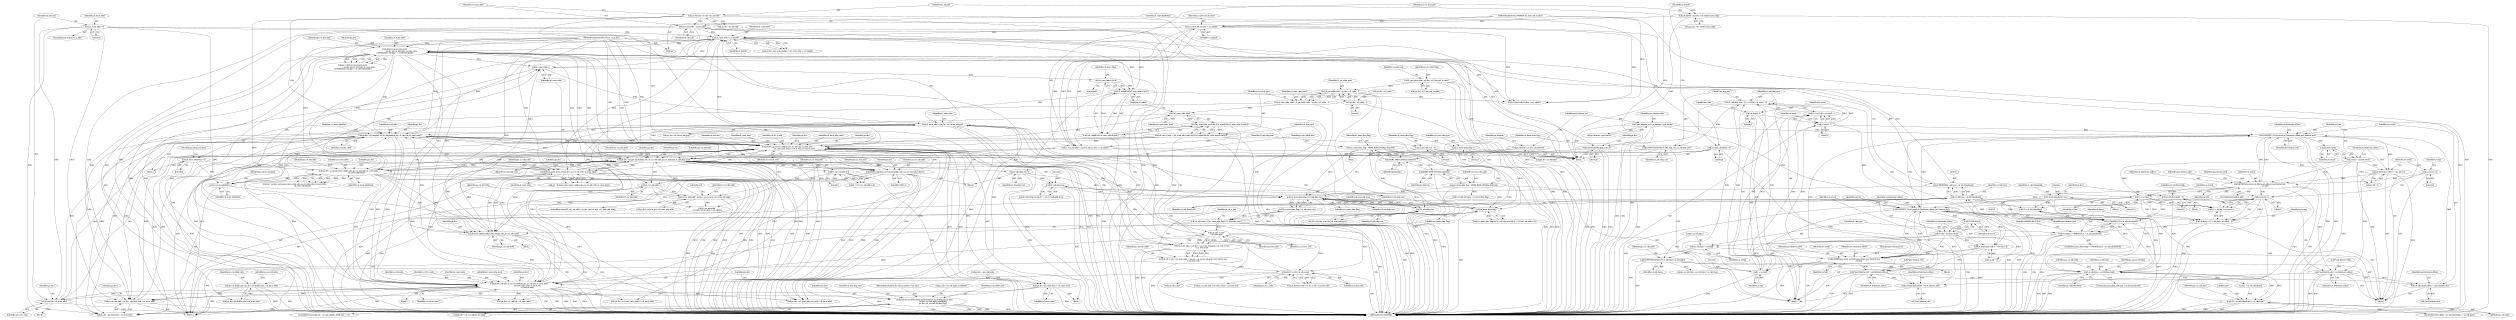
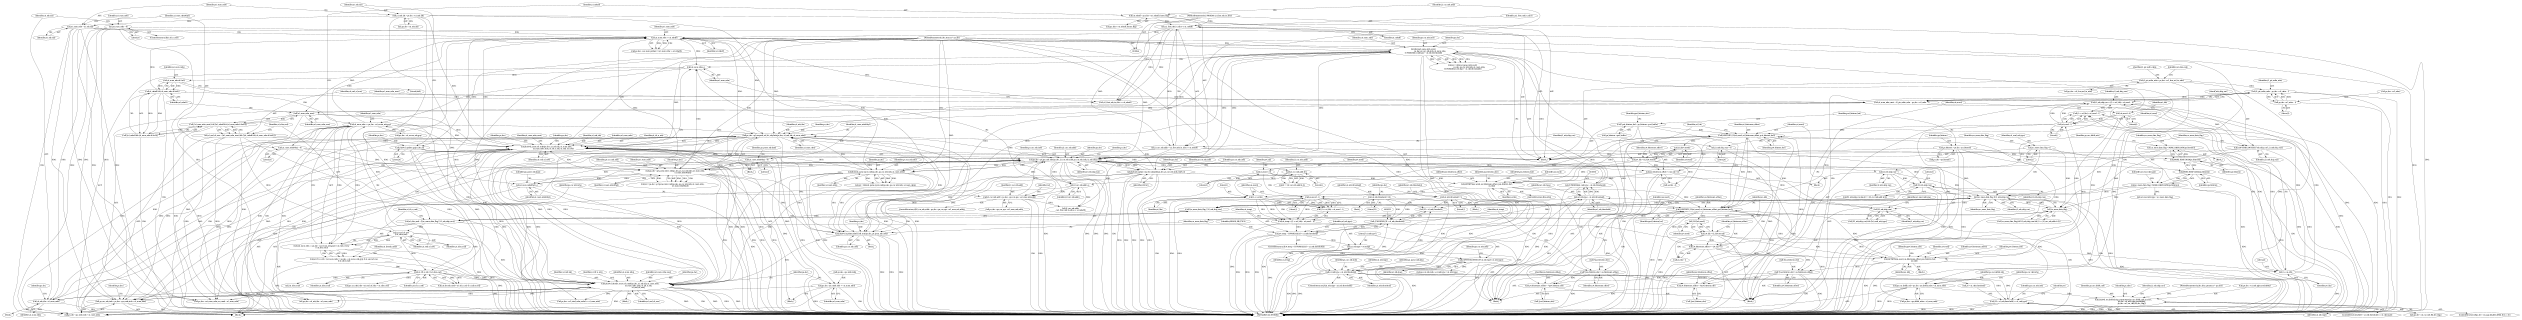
(948, 43) -> (440, 42)
(493, 234) -> (861, 234)
